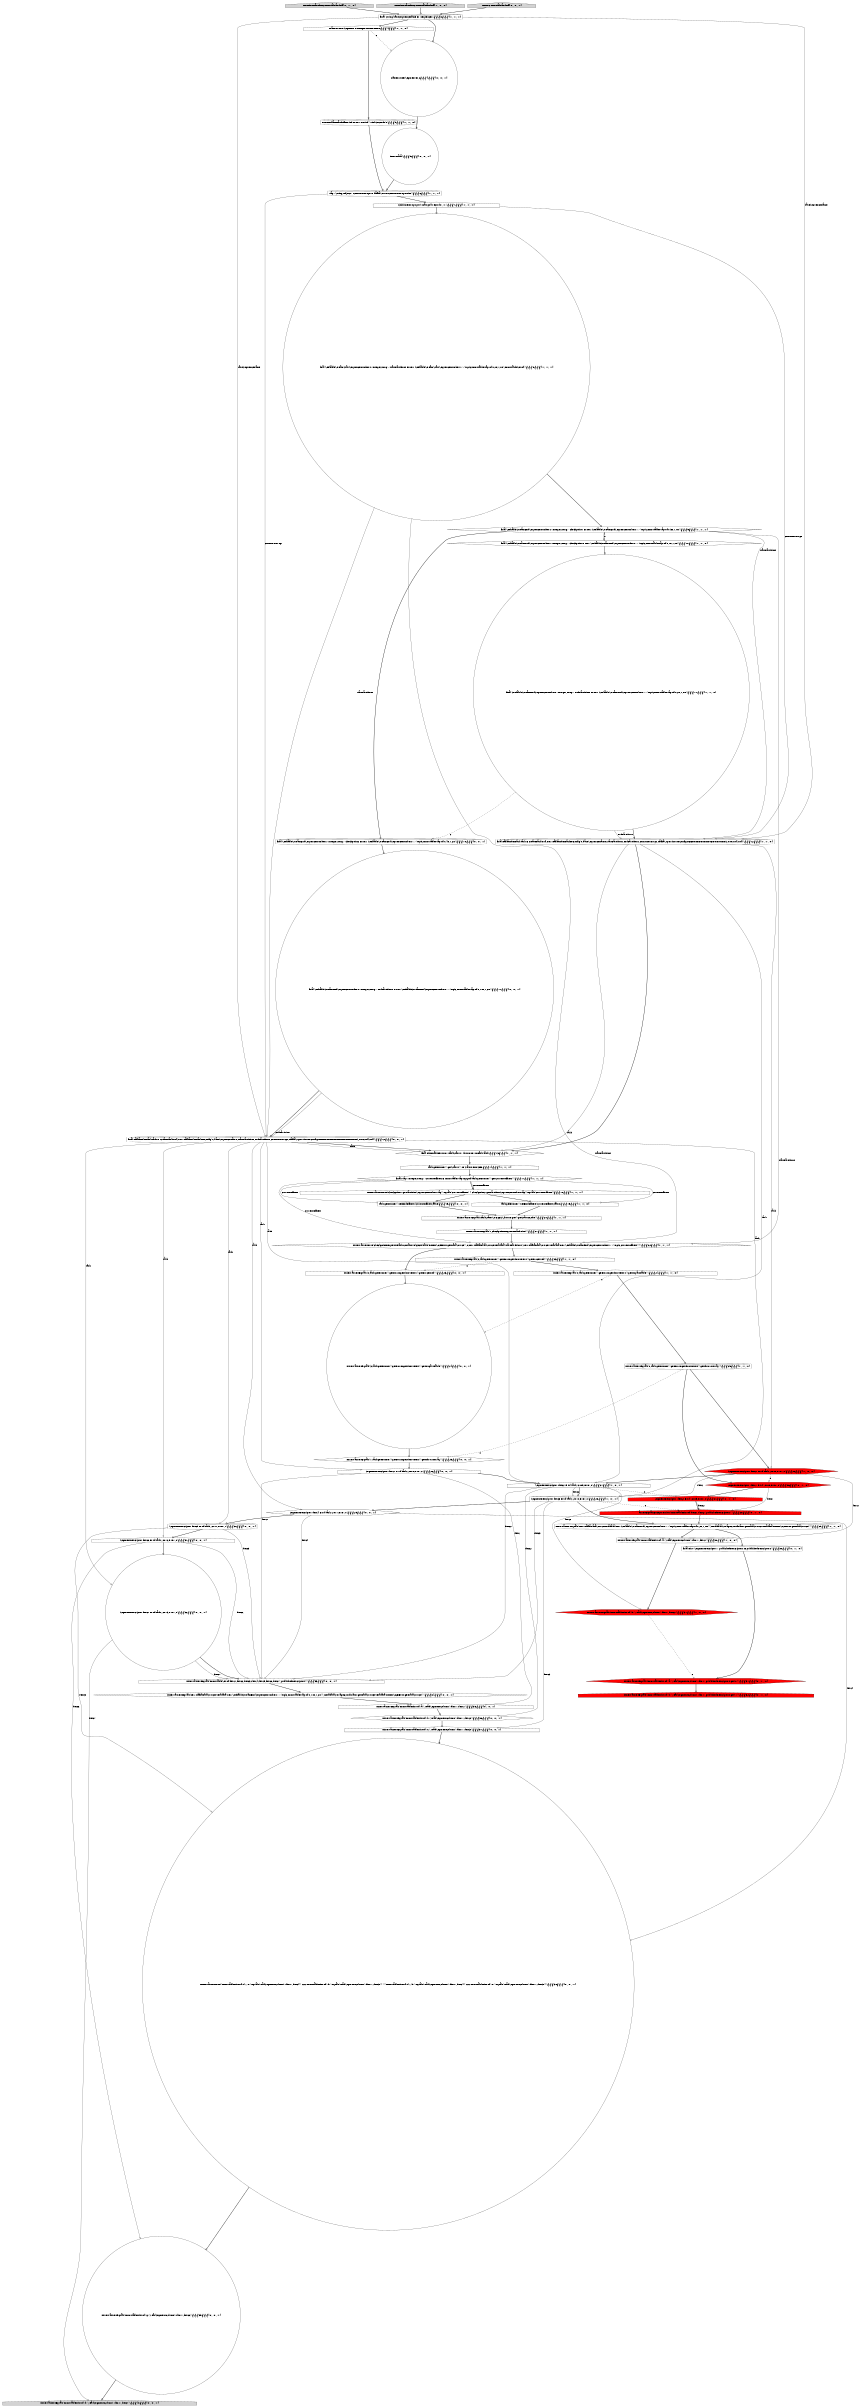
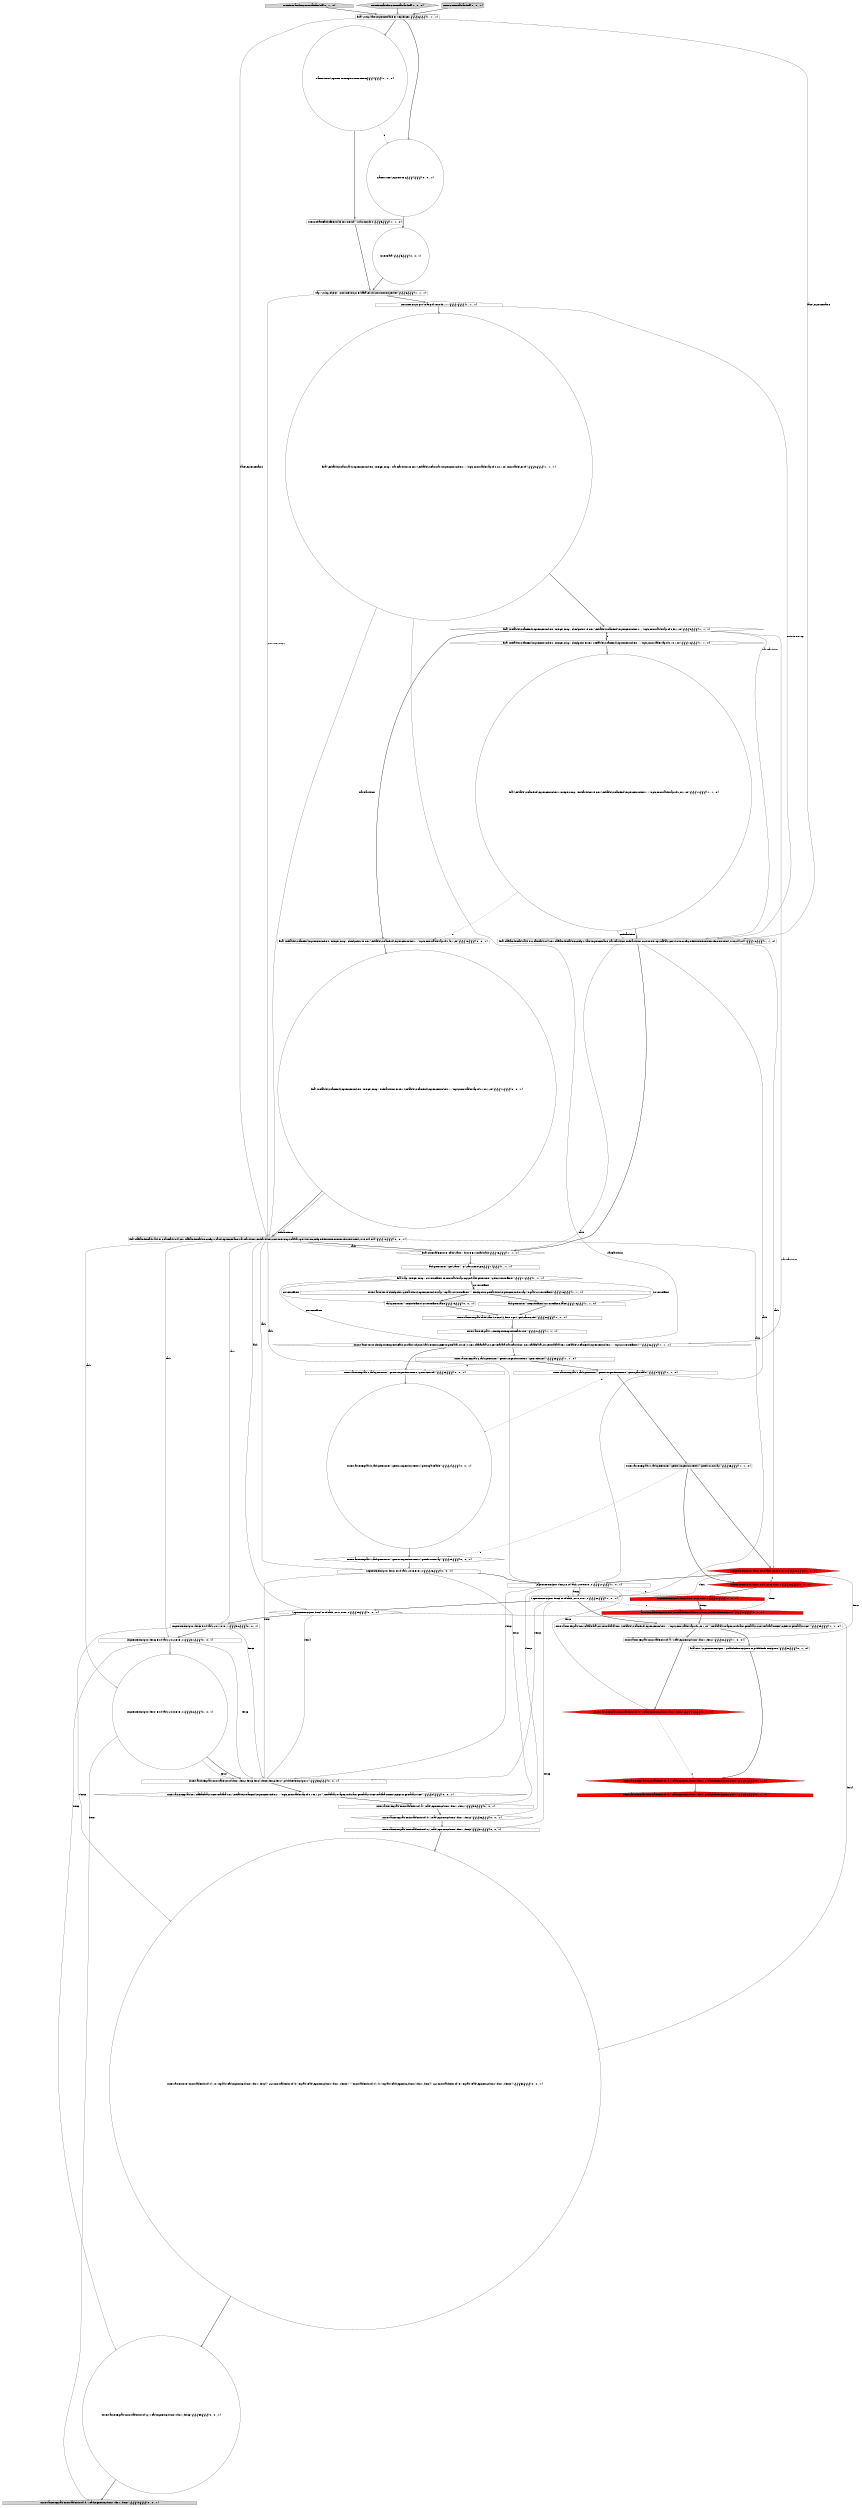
(421, 5) -> (398, 5)
(502, 5) -> (463, 5)
(369, 28) -> (355, 78)
